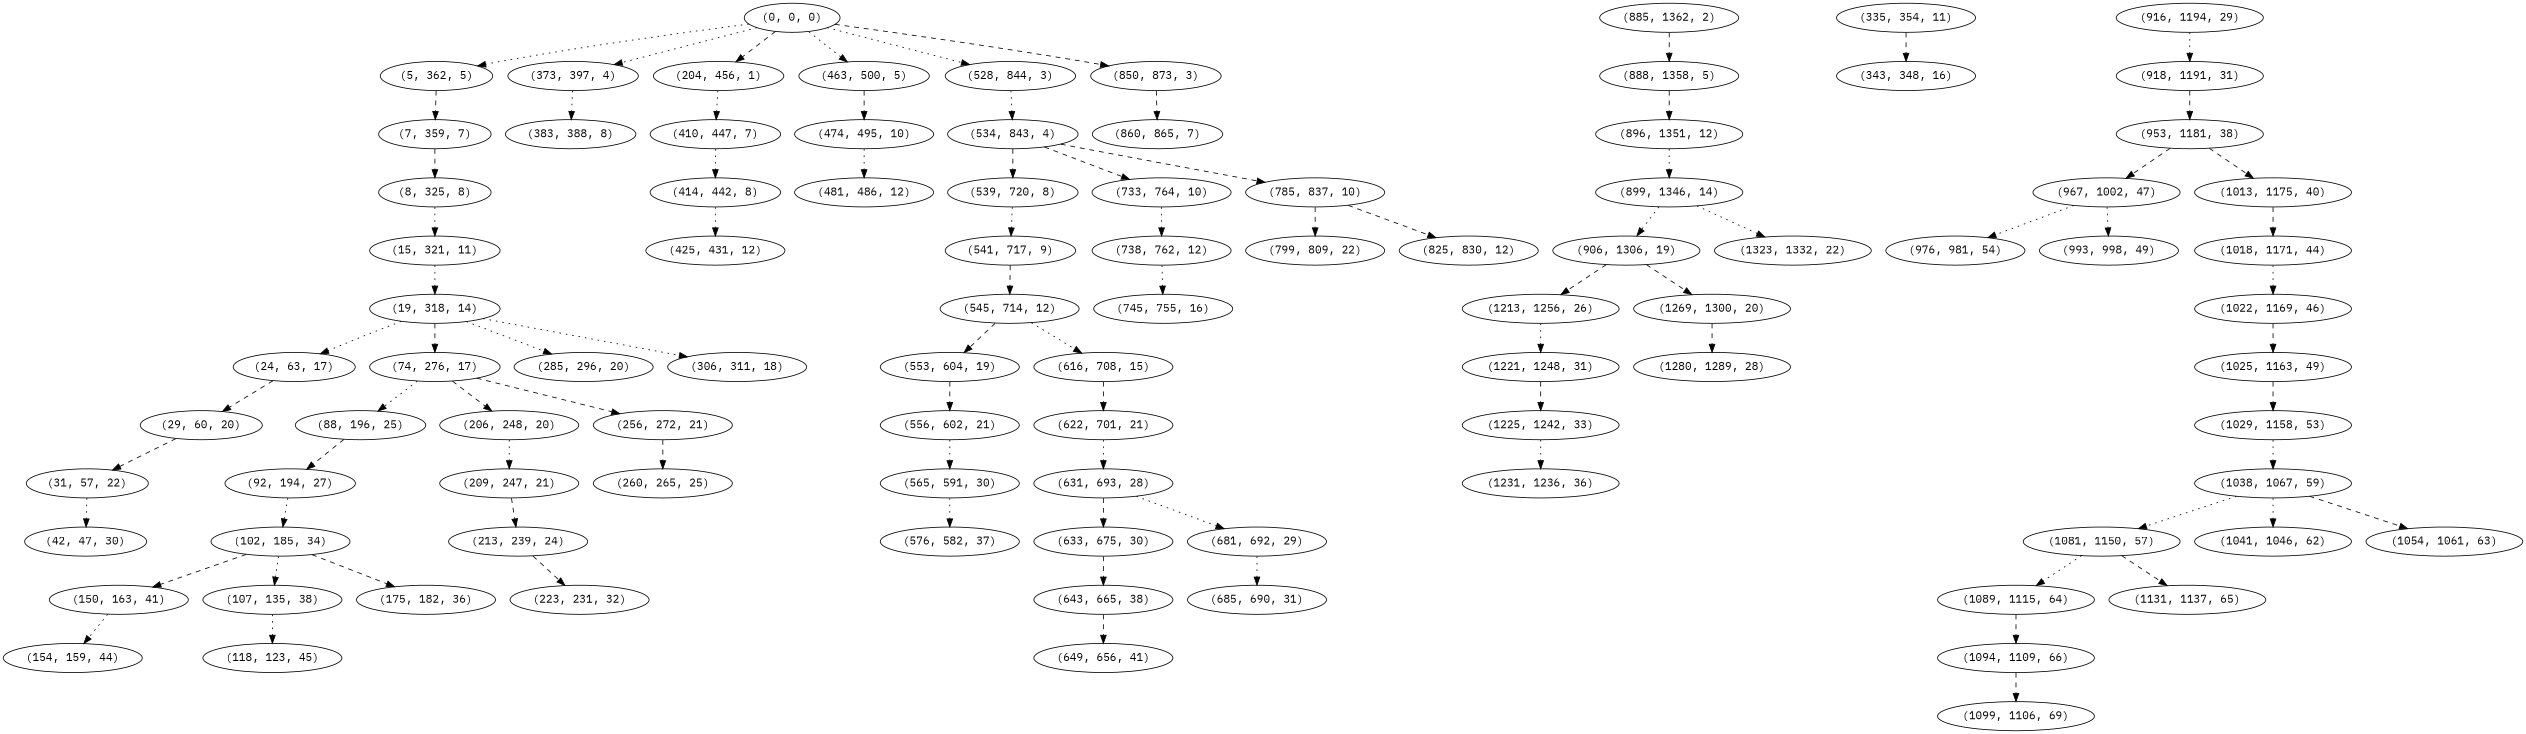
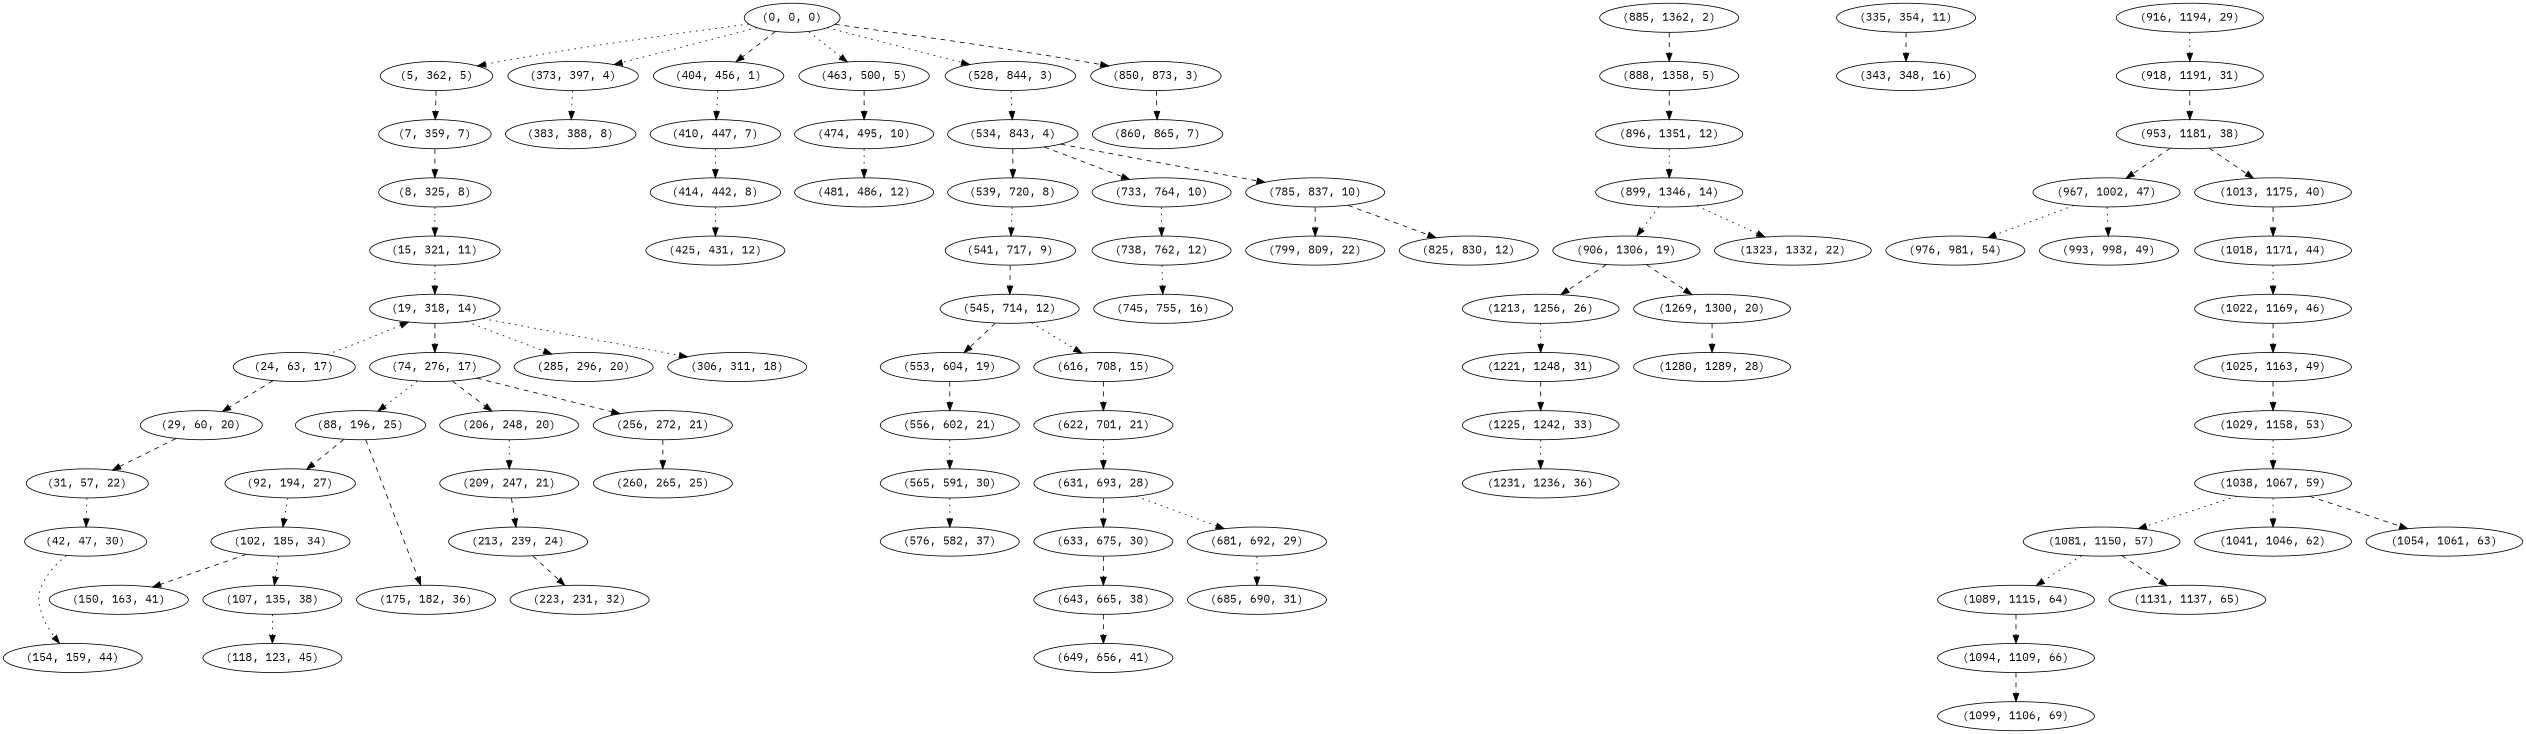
(719, 76) -> (719, 76)
(365, 336) -> (364, 340)
(349, 569) -> (392, 509)
(98, 626) -> (39, 593)
